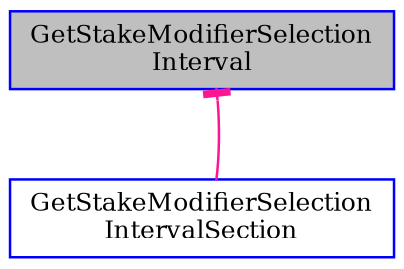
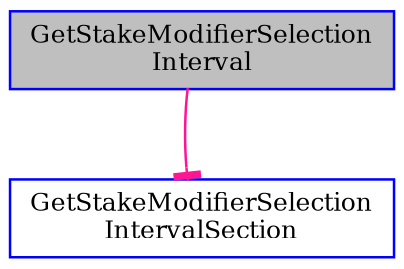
(219, 141) -> (185, 128)
